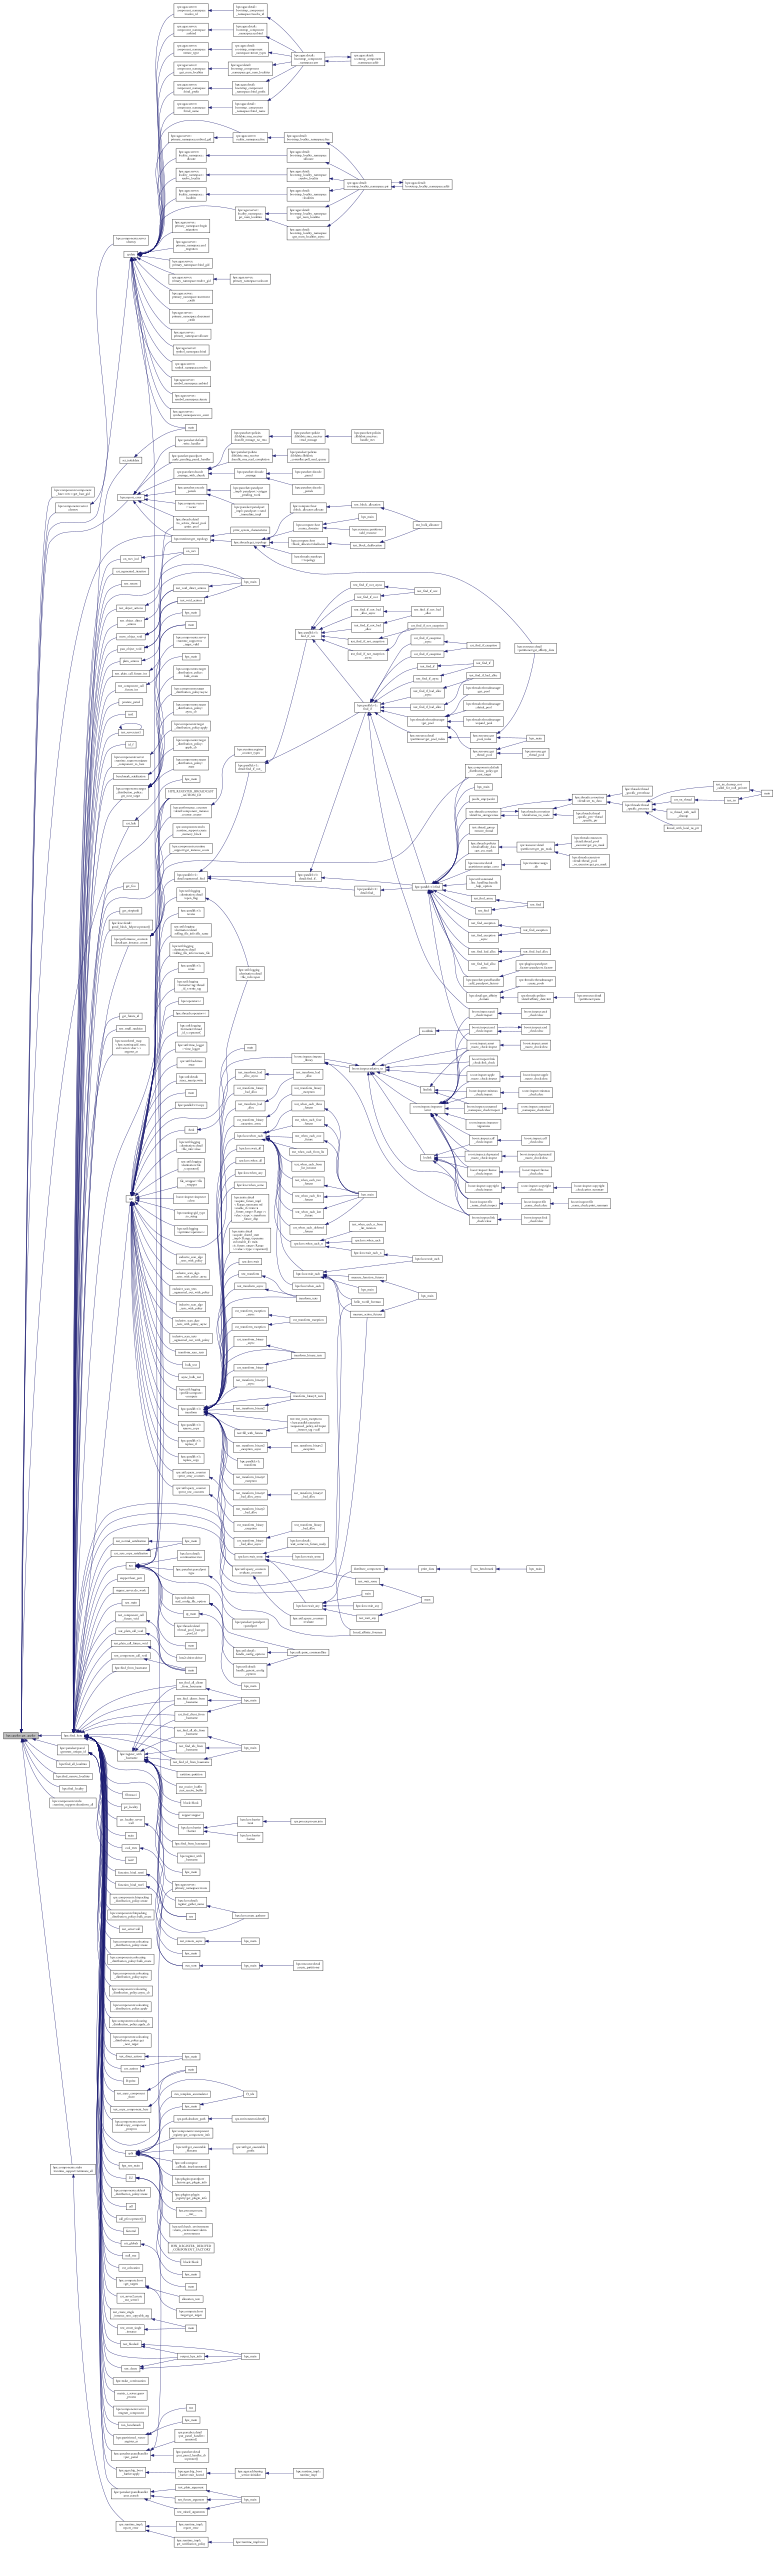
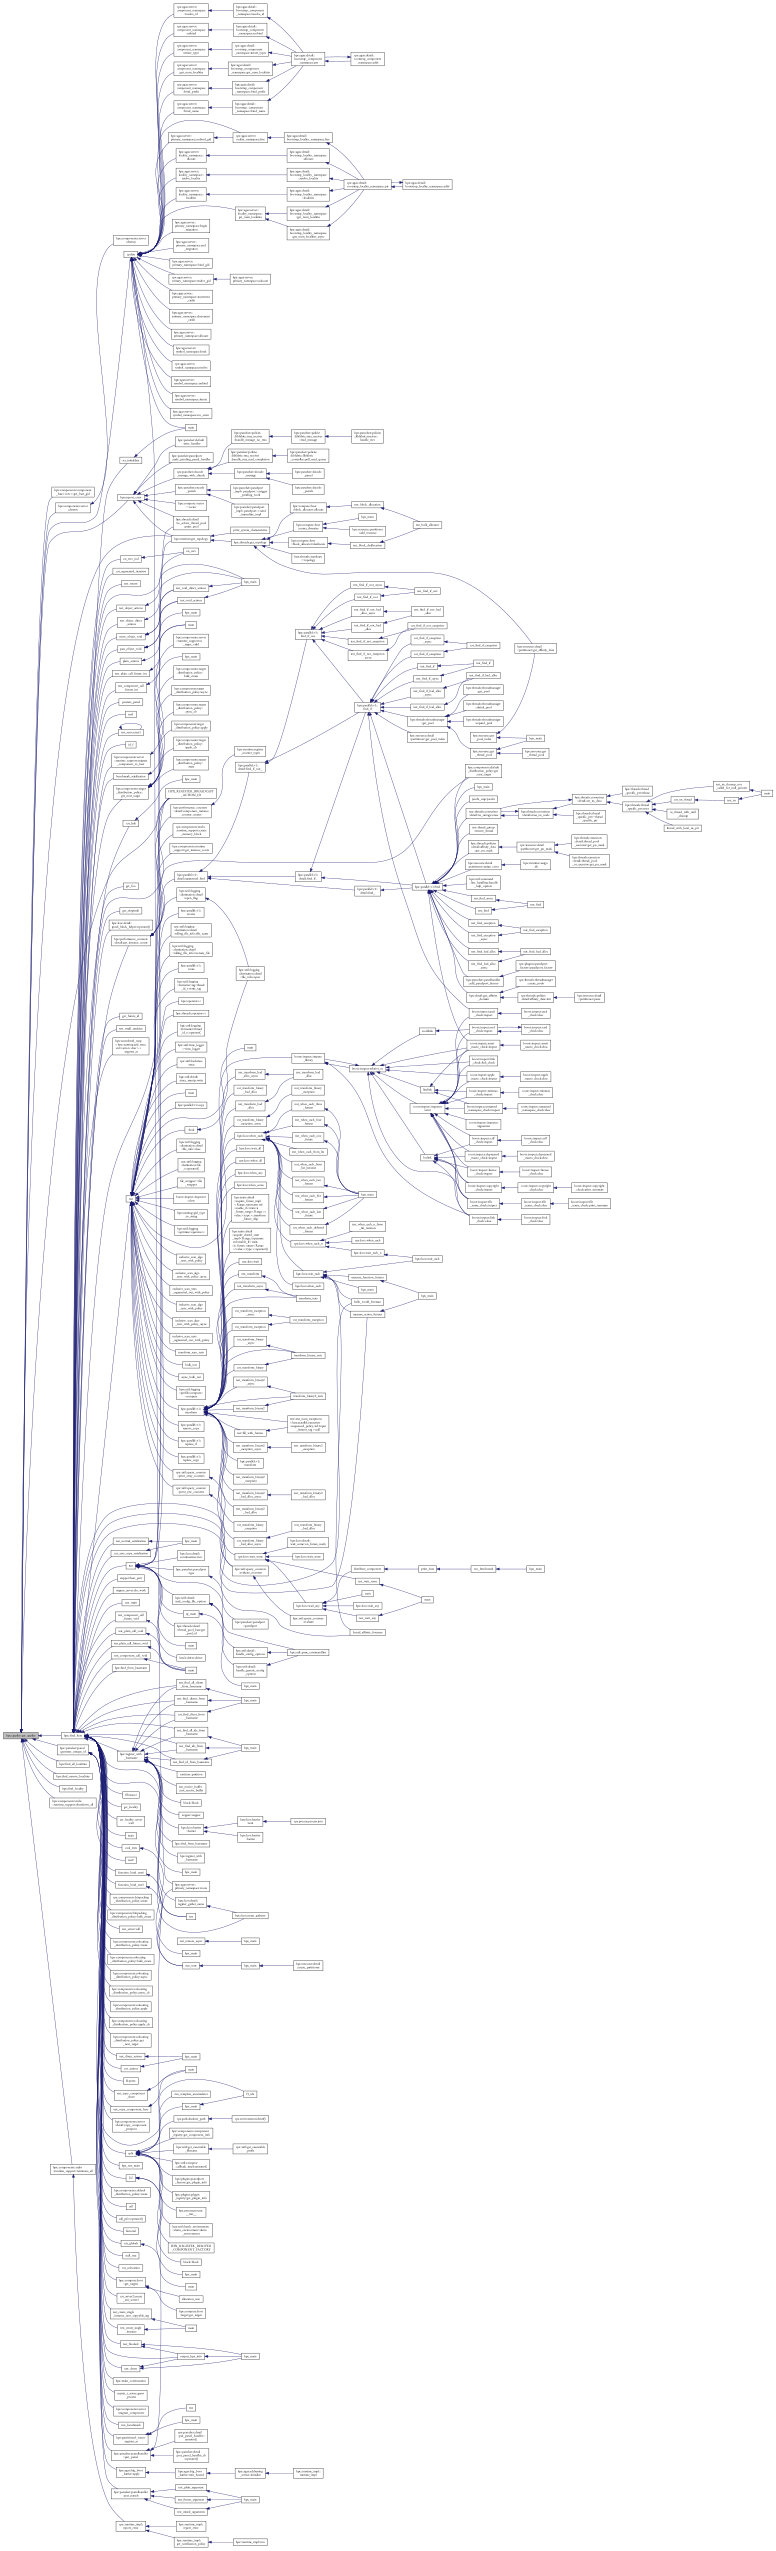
(461, 737) -> none
(156, 1904) -> none
